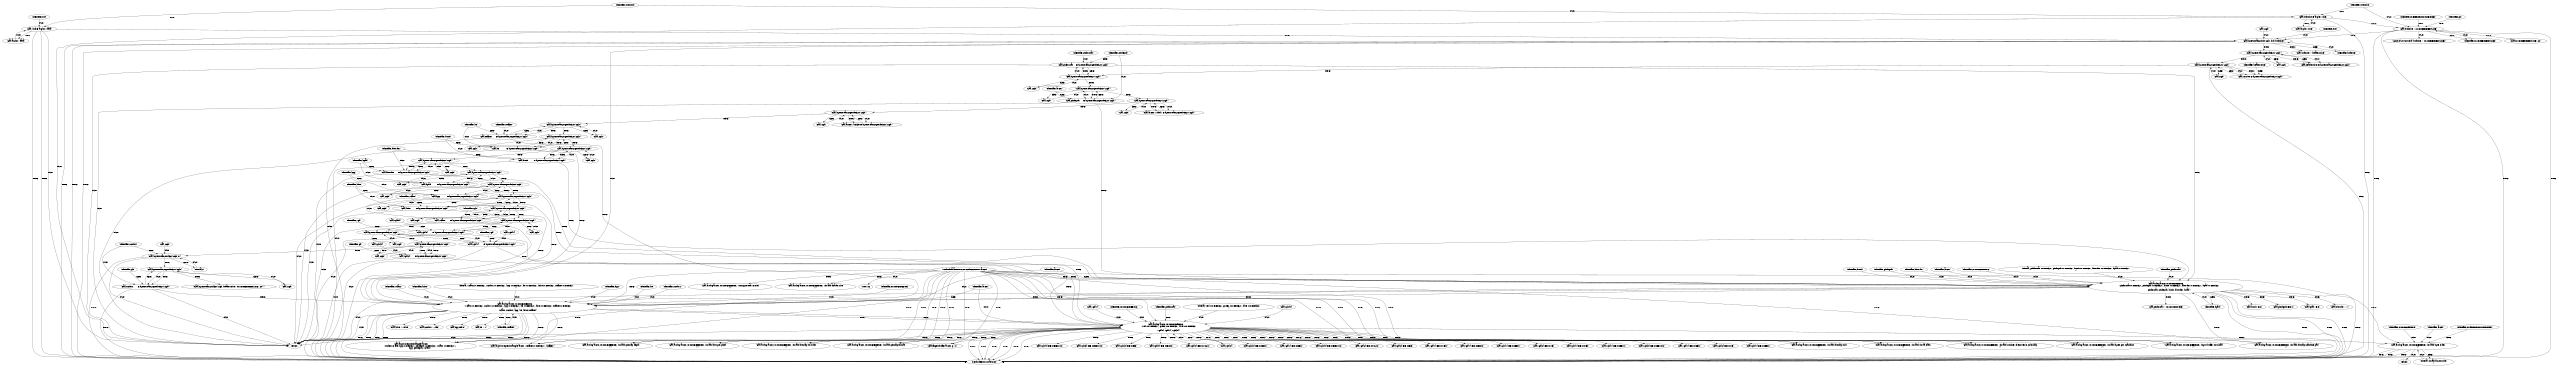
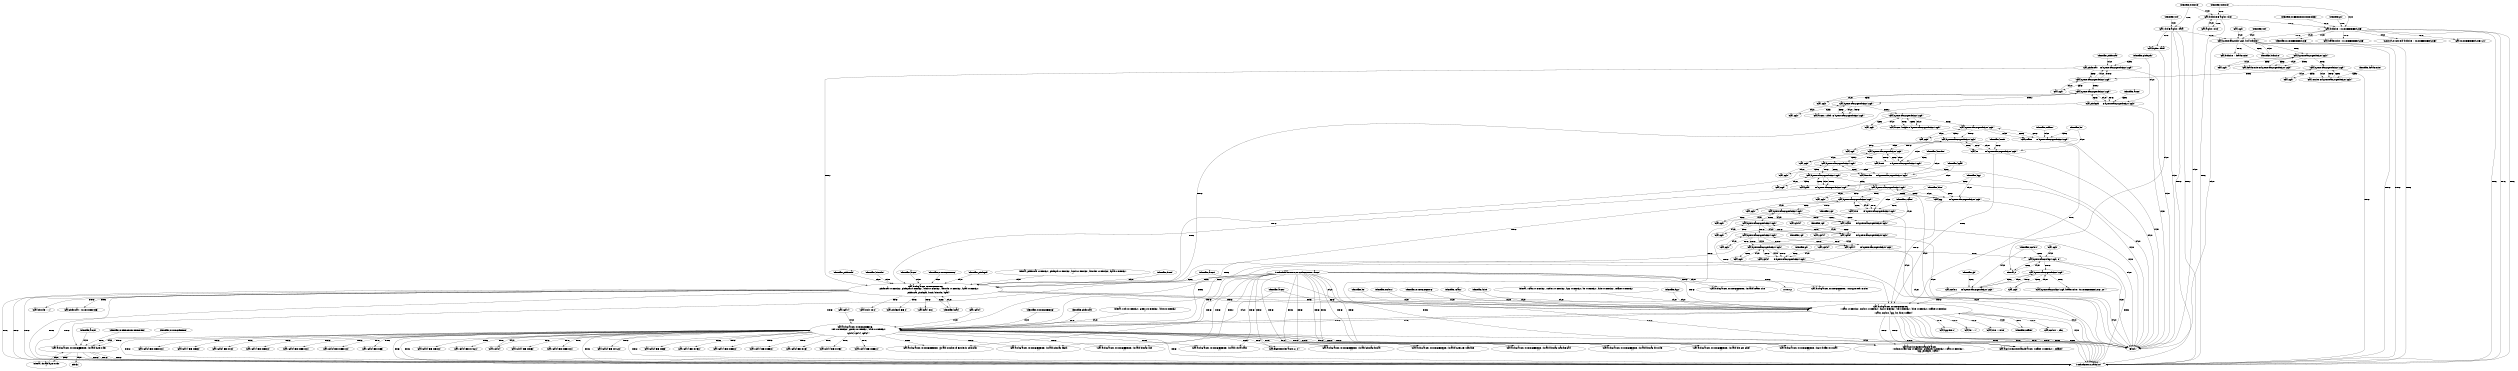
(18, 33) -> (2129, 190)
(2452, 35) -> (2323, 35)
(2489, 35) -> (2422, 35)
none -> (2343, 41)
(942, 346) -> (1284, 349)
(1255, 346) -> none
(292, 356) -> none
